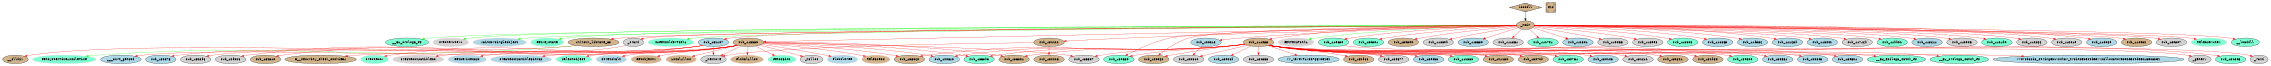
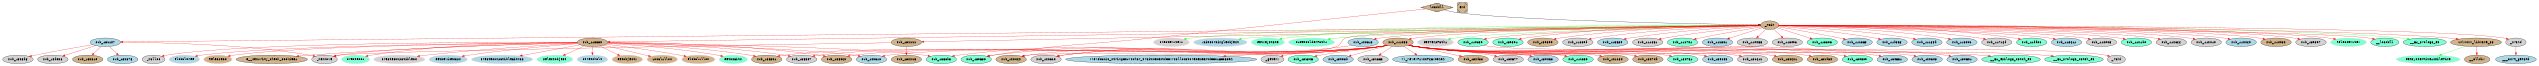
(1320, 30) -> (1240, 29)
